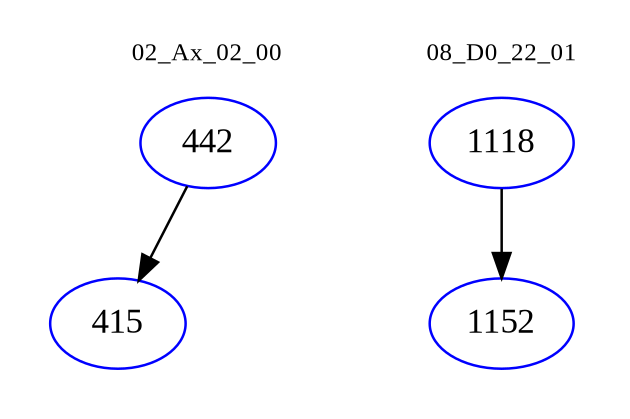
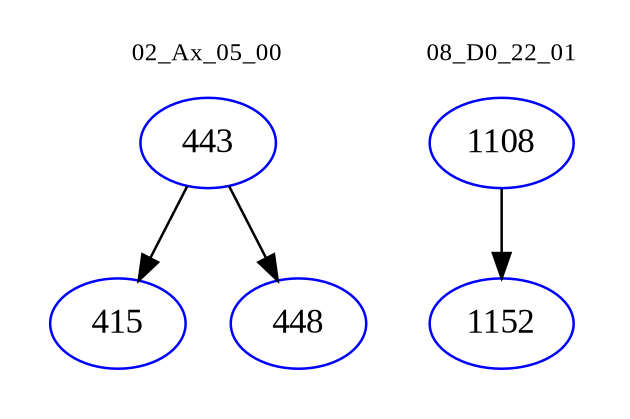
(208, 54) -> (208, 54)
(208, 143) -> (208, 143)
(502, 143) -> (502, 143)
none -> (298, 324)
